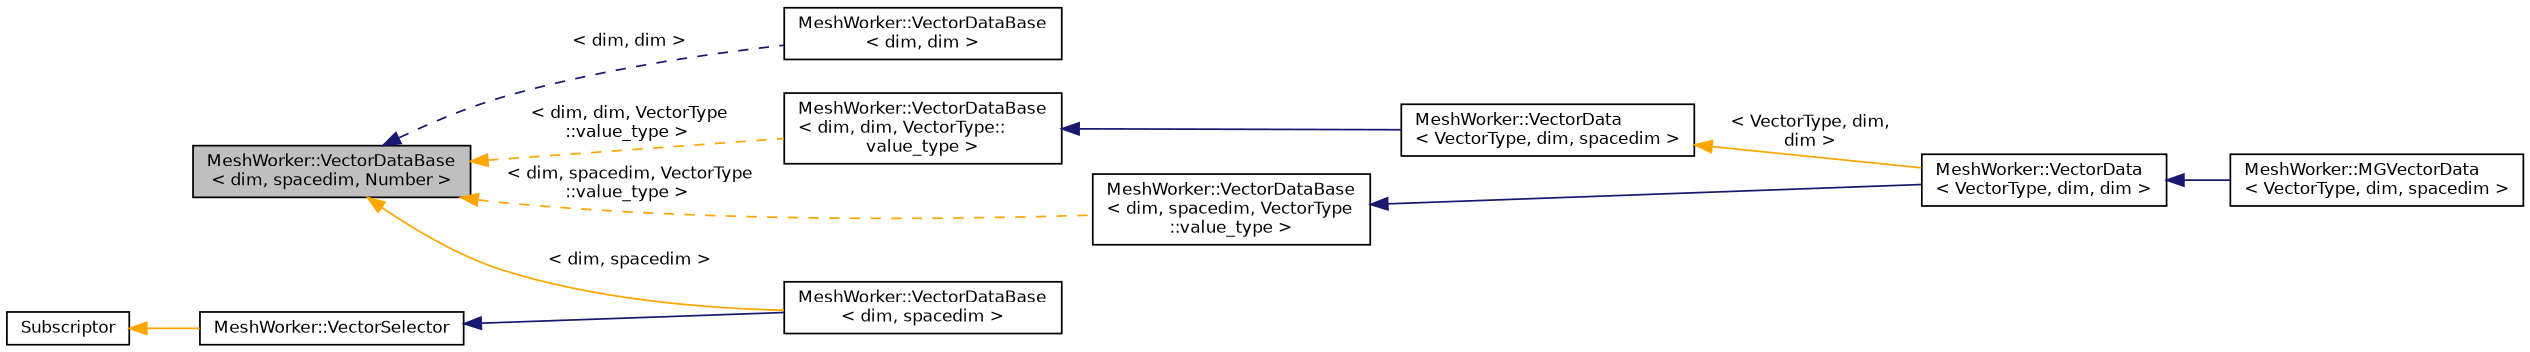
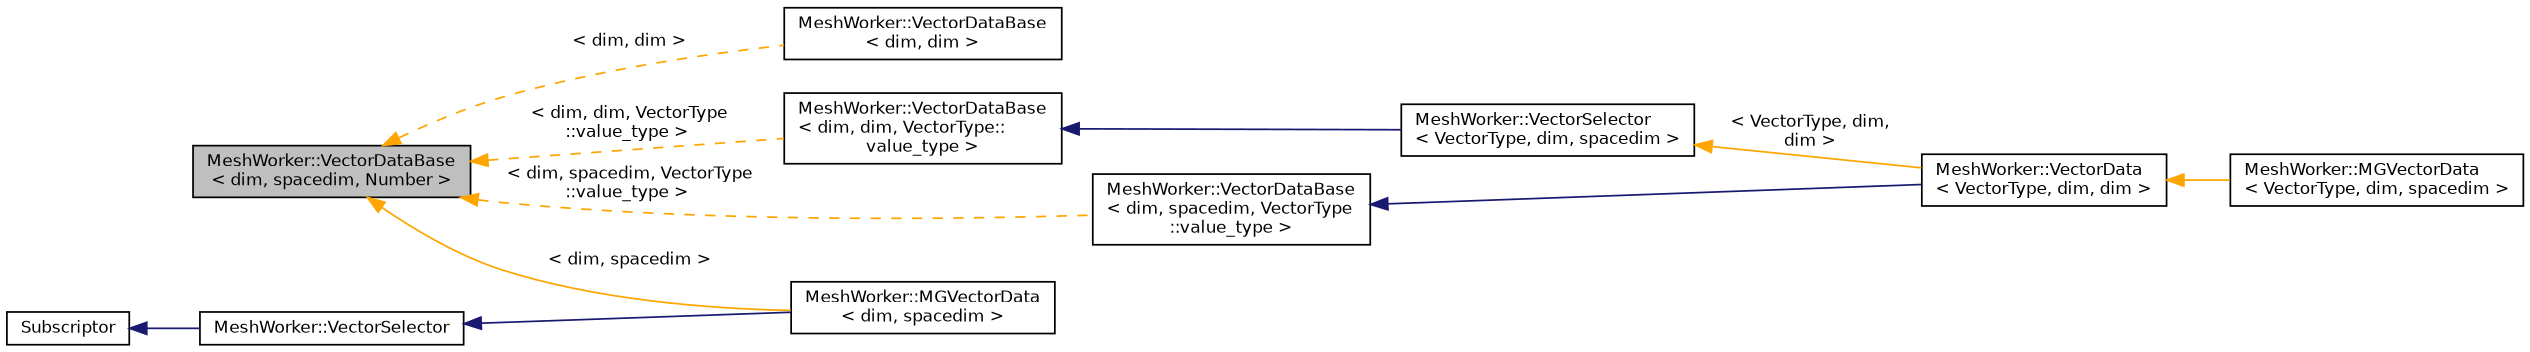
(588, 76) -> (588, 76)
(1548, 130) -> (1548, 130)
(2207, 180) -> (2207, 180)
(923, 308) -> (923, 308)
(173, 328) -> (173, 328)
